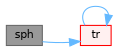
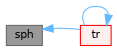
(56, 43) -> (67, 28)
